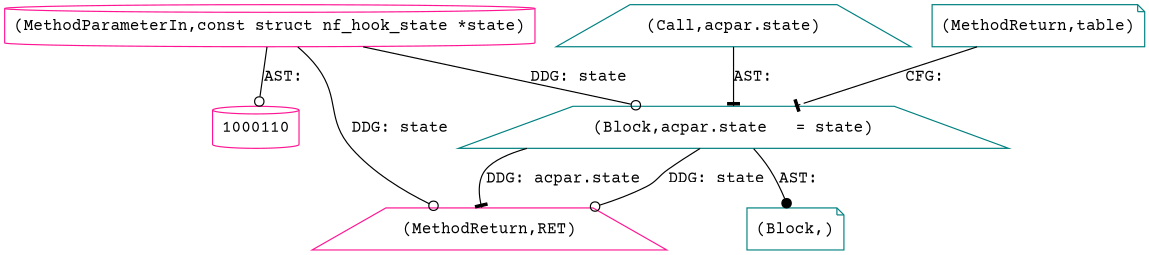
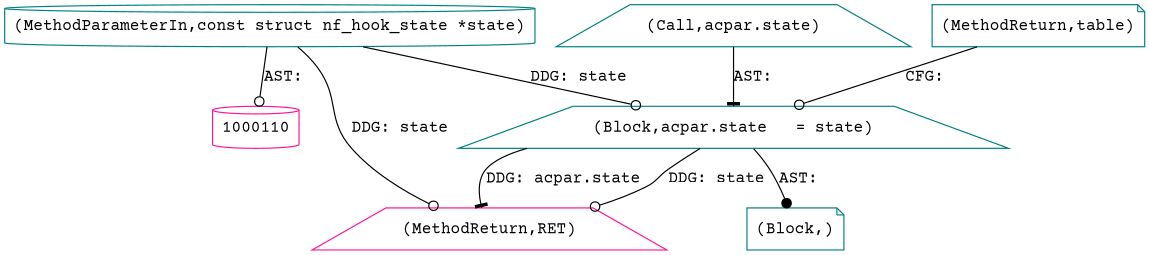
(270, 26) -> (270, 26)
(890, 75) -> (890, 75)
